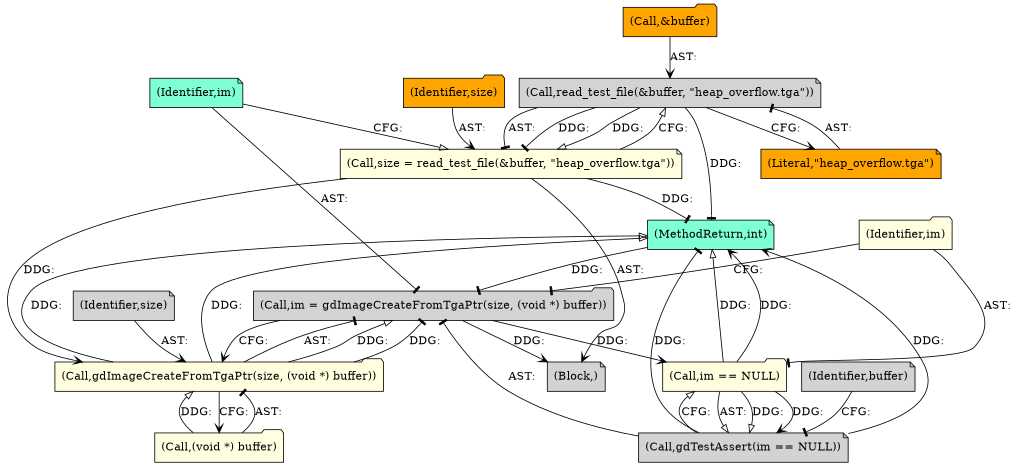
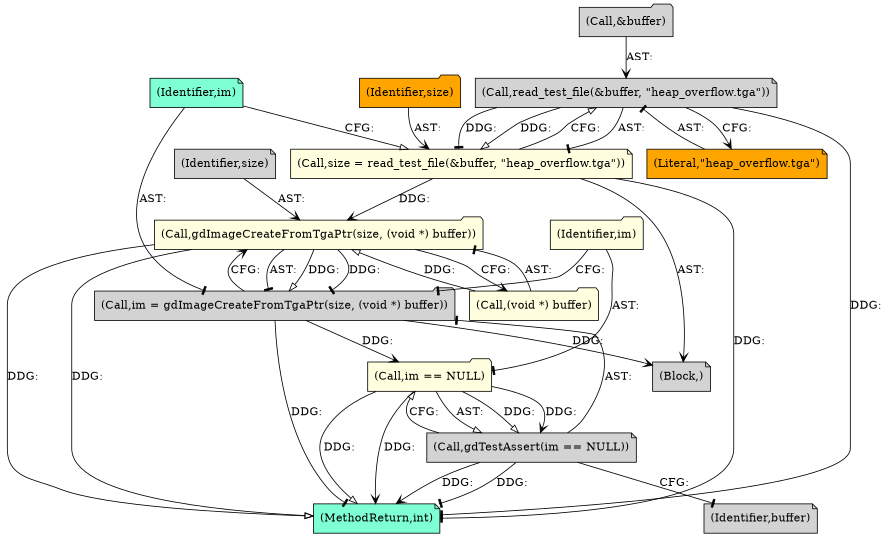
(670, 22) -> (626, 22)
(564, 266) -> (291, 418)
(834, 416) -> (644, 482)
